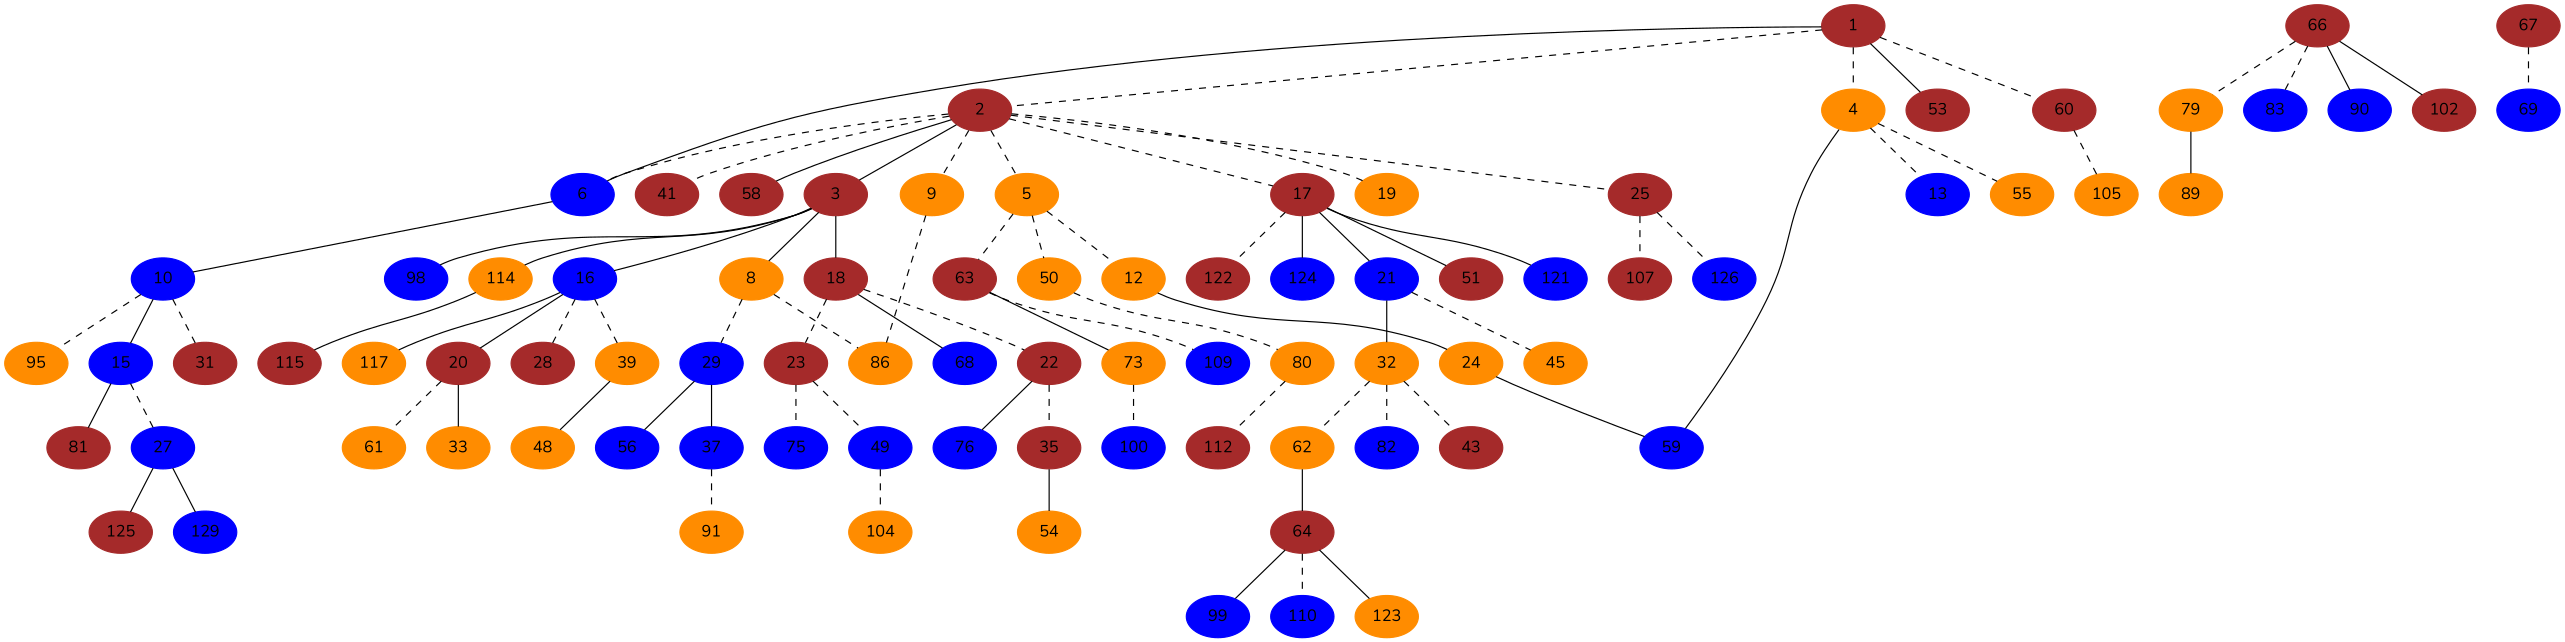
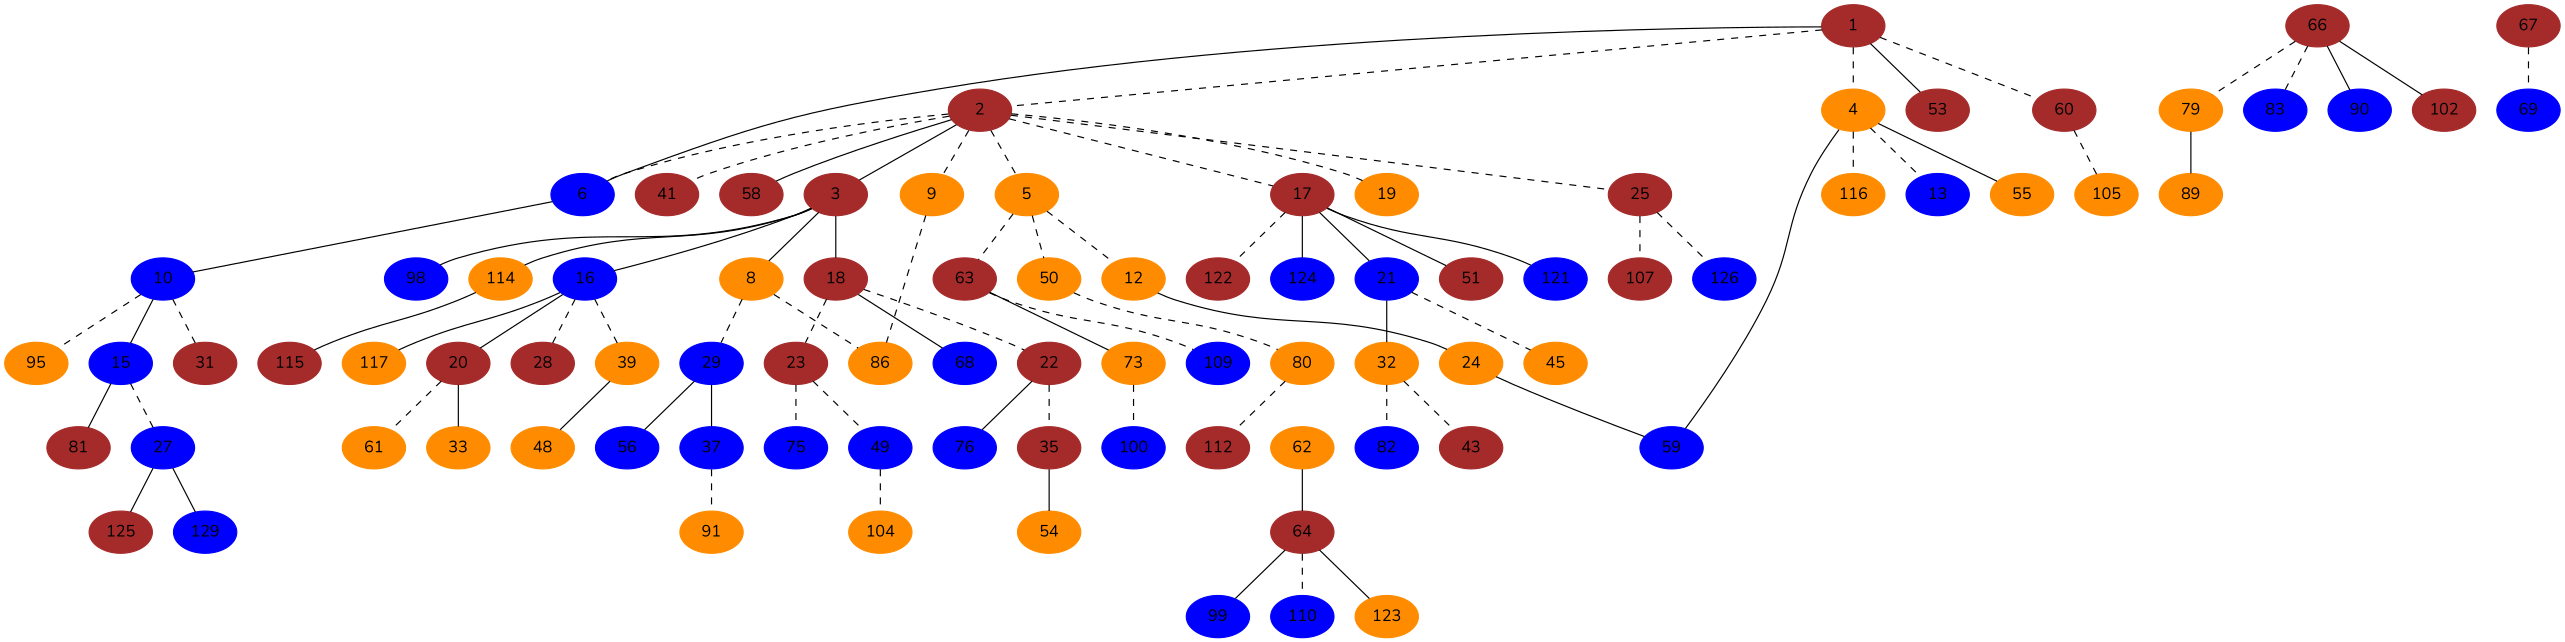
(1938, 152) -> (1938, 152)
none -> (1853, 195)
(1345, 405) -> none
